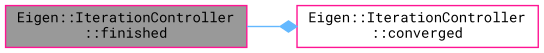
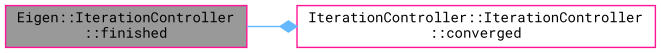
(418, 26) -> (476, 26)
